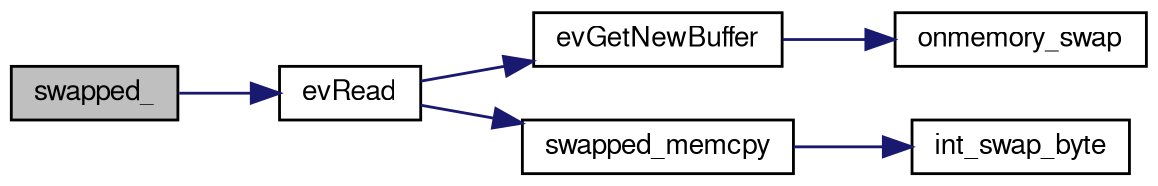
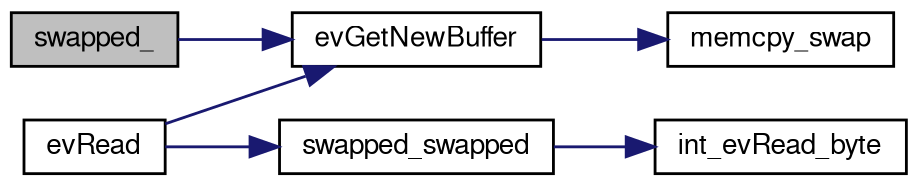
(1021, 40) -> (781, 40)
(215, 93) -> (220, 40)
(658, 147) -> (416, 147)
(1021, 147) -> (781, 147)
